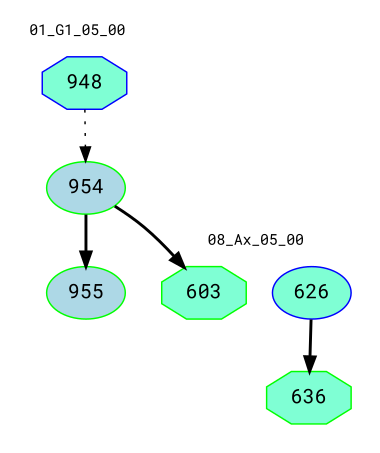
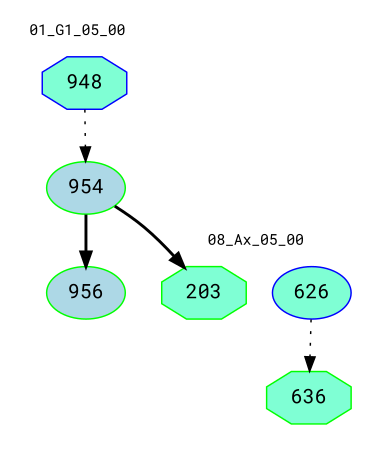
(86, 293) -> (86, 293)
(204, 293) -> (204, 293)
(311, 338) -> (311, 338)
